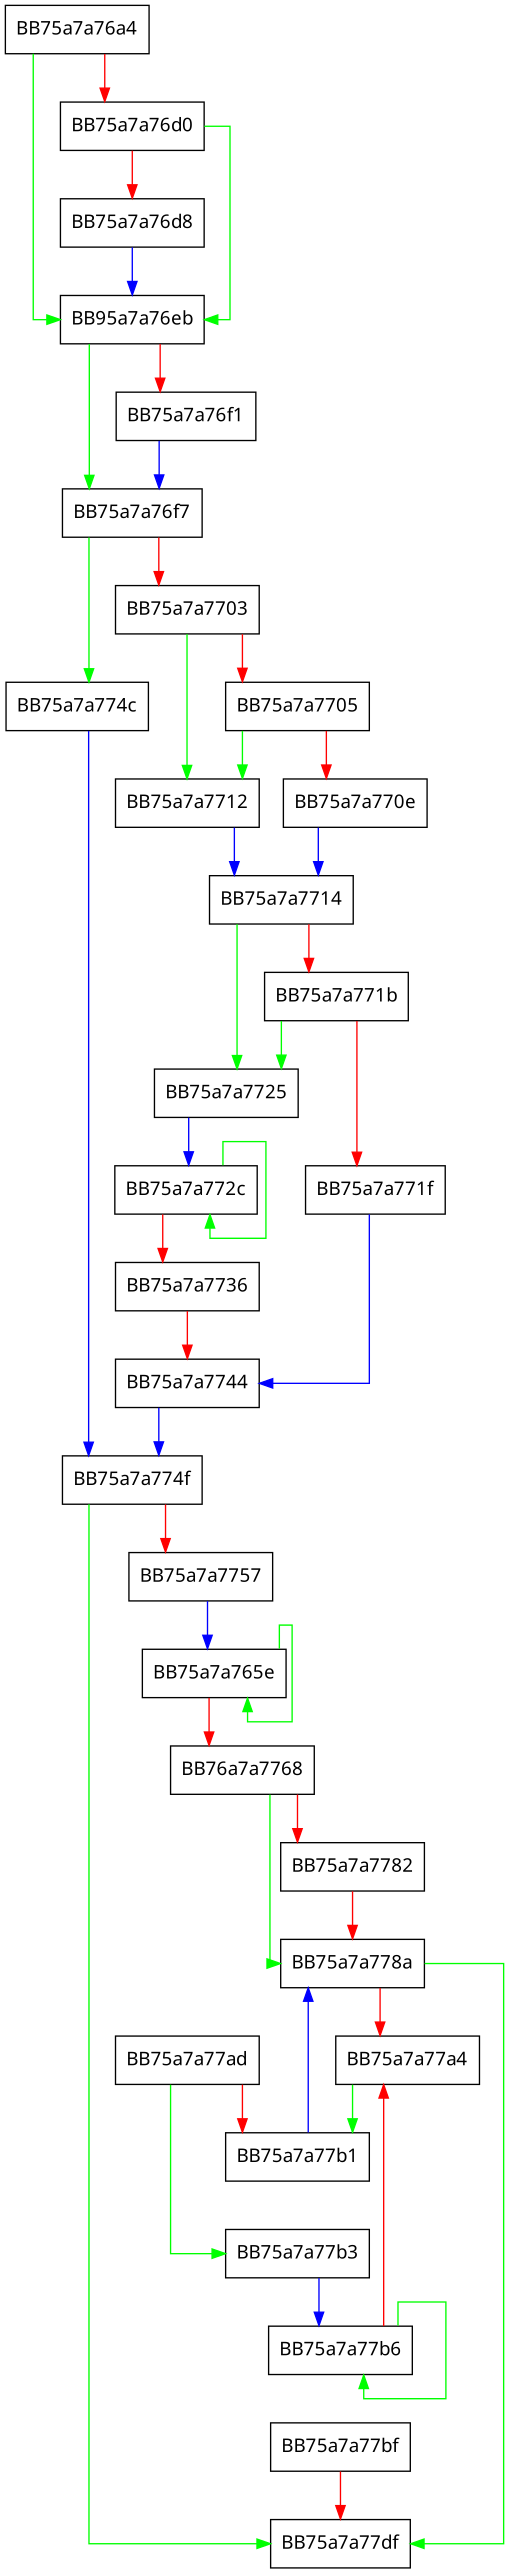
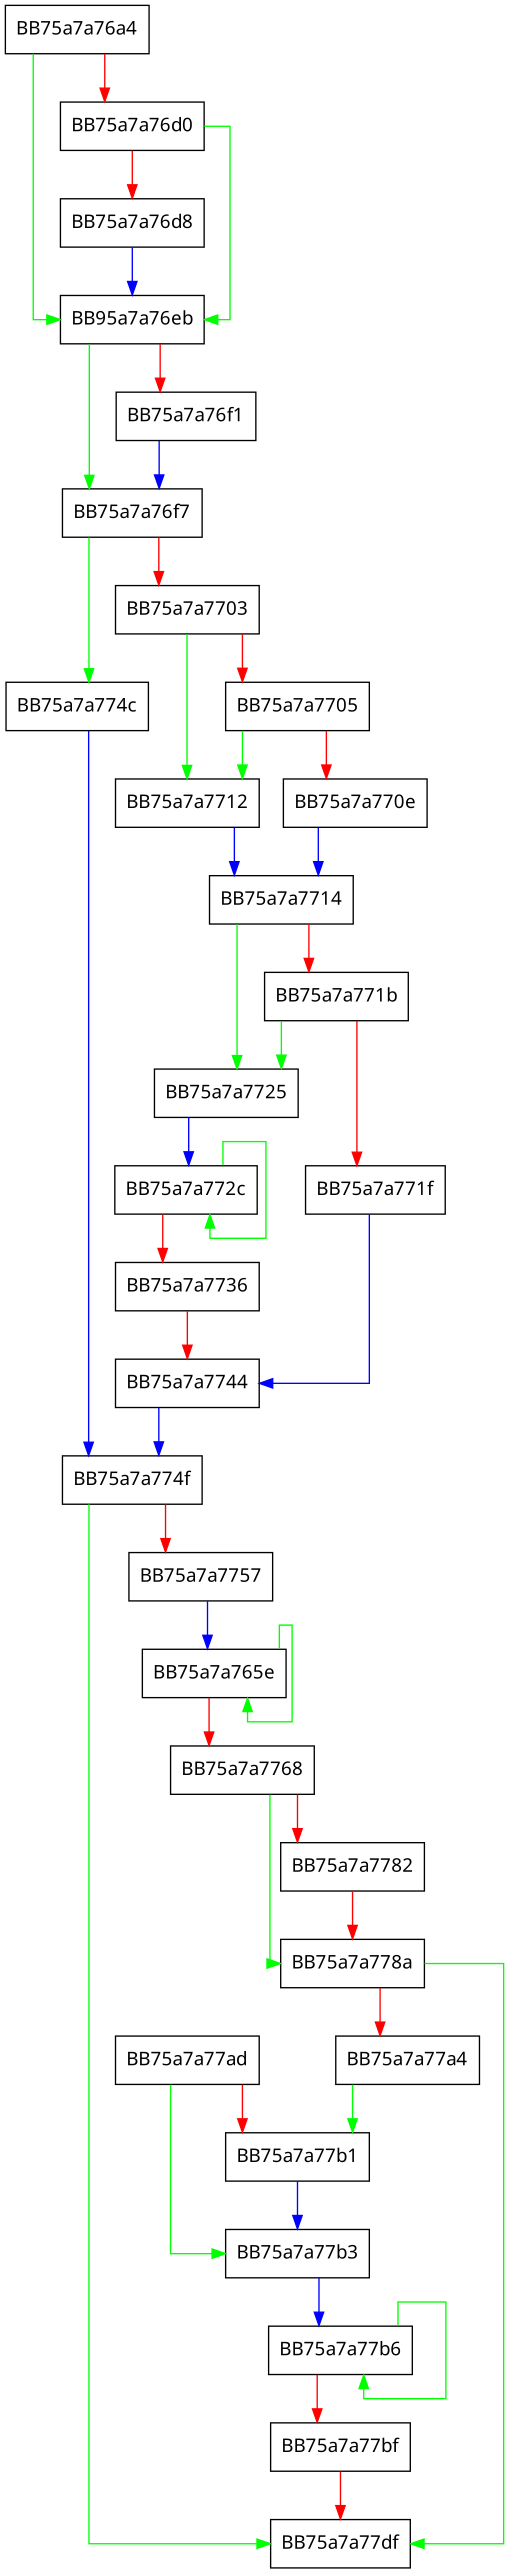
(242, 1770) -> (242, 1770)
(308, 2067) -> (297, 2198)
(384, 2212) -> (317, 2392)
